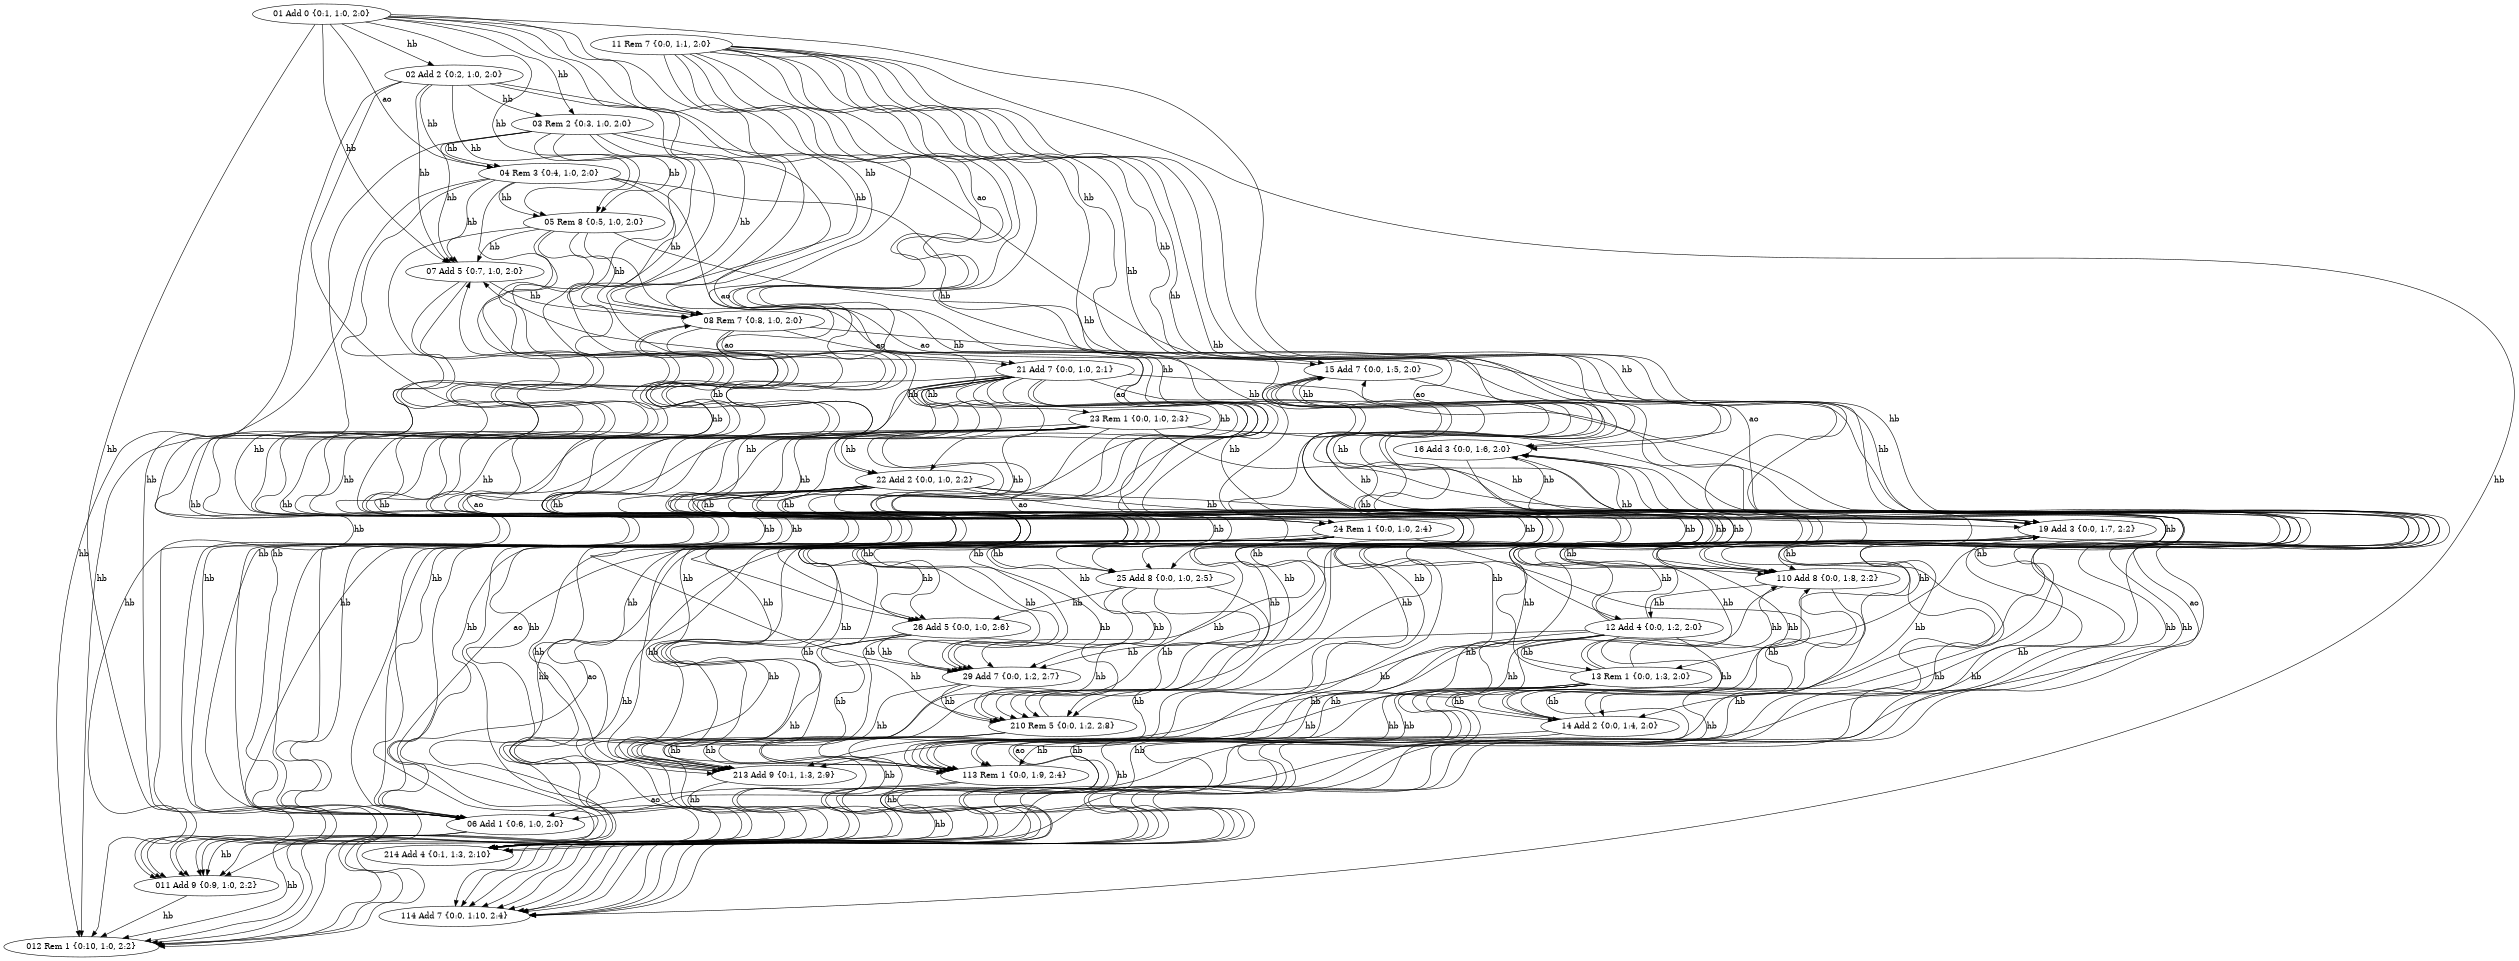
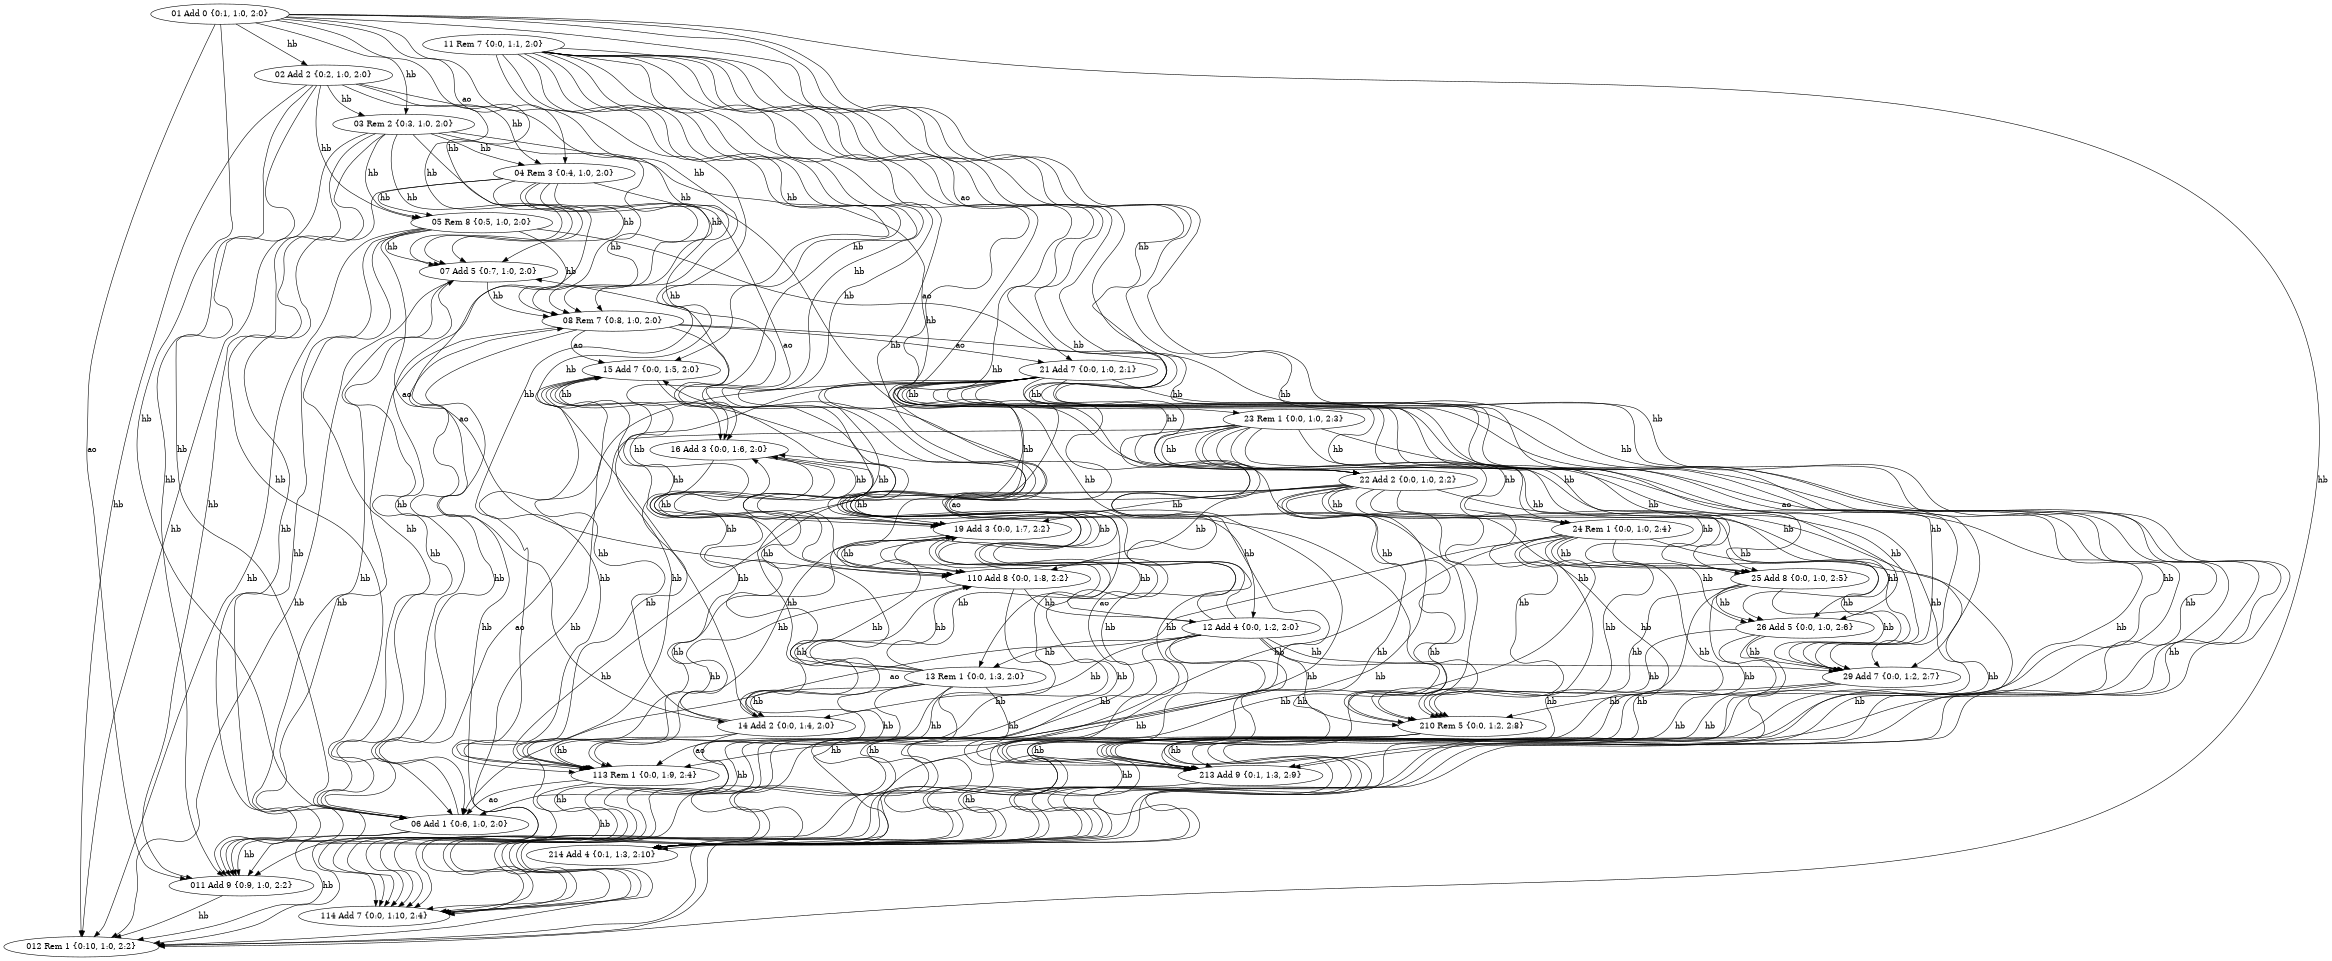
(496, 115) -> (1041, 173)
(1121, 395) -> (1036, 395)
(112, 450) -> (92, 450)
